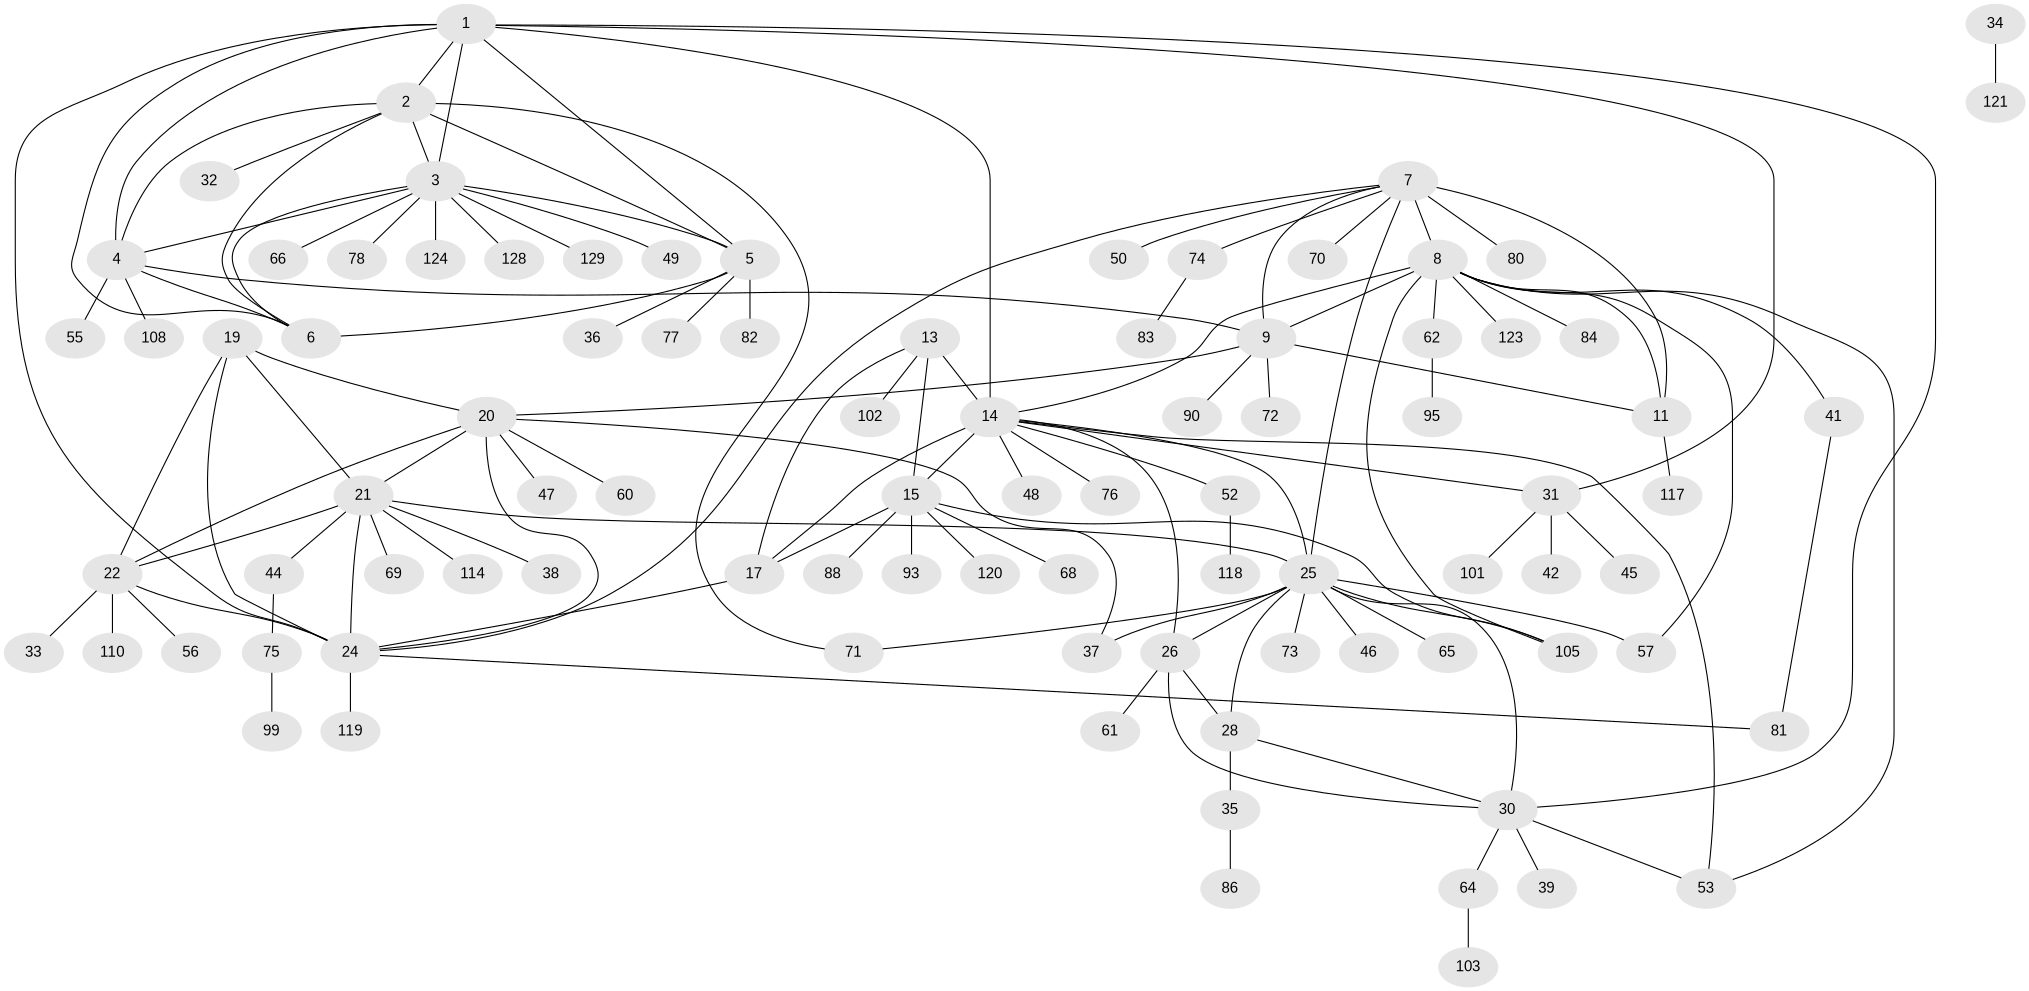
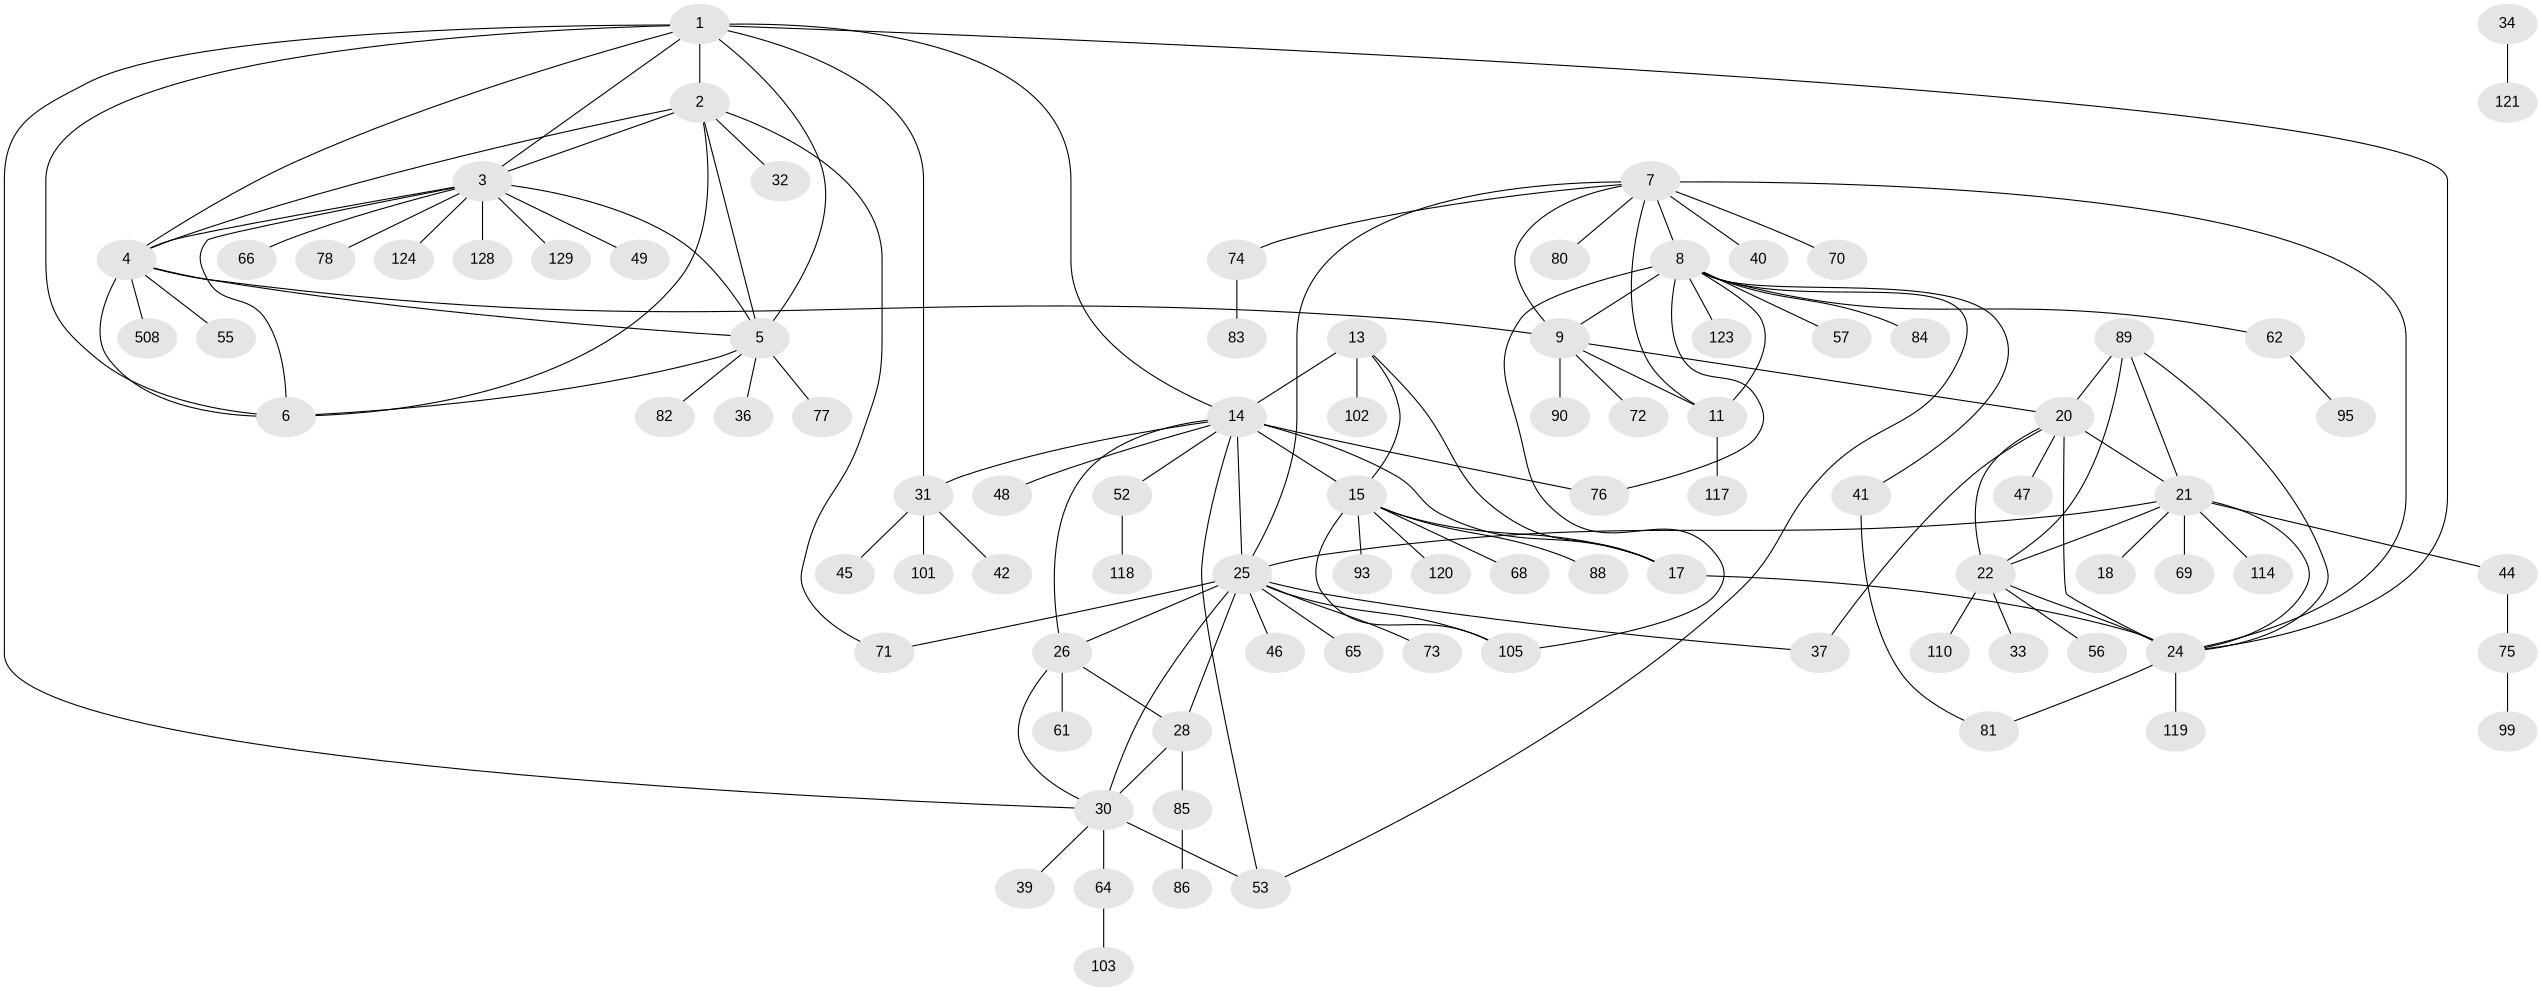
(1119, 260) -> (1759, 260)
none -> (441, 311)
(1211, 333) -> (1760, 404)
(154, 338) -> (147, 338)
(233, 338) -> (2124, 338)
(626, 496) -> none
(551, 574) -> (2106, 574)
(1482, 605) -> none
(1230, 810) -> (1182, 810)
